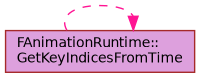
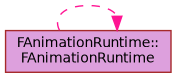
(100, 51) -> (88, 51)
